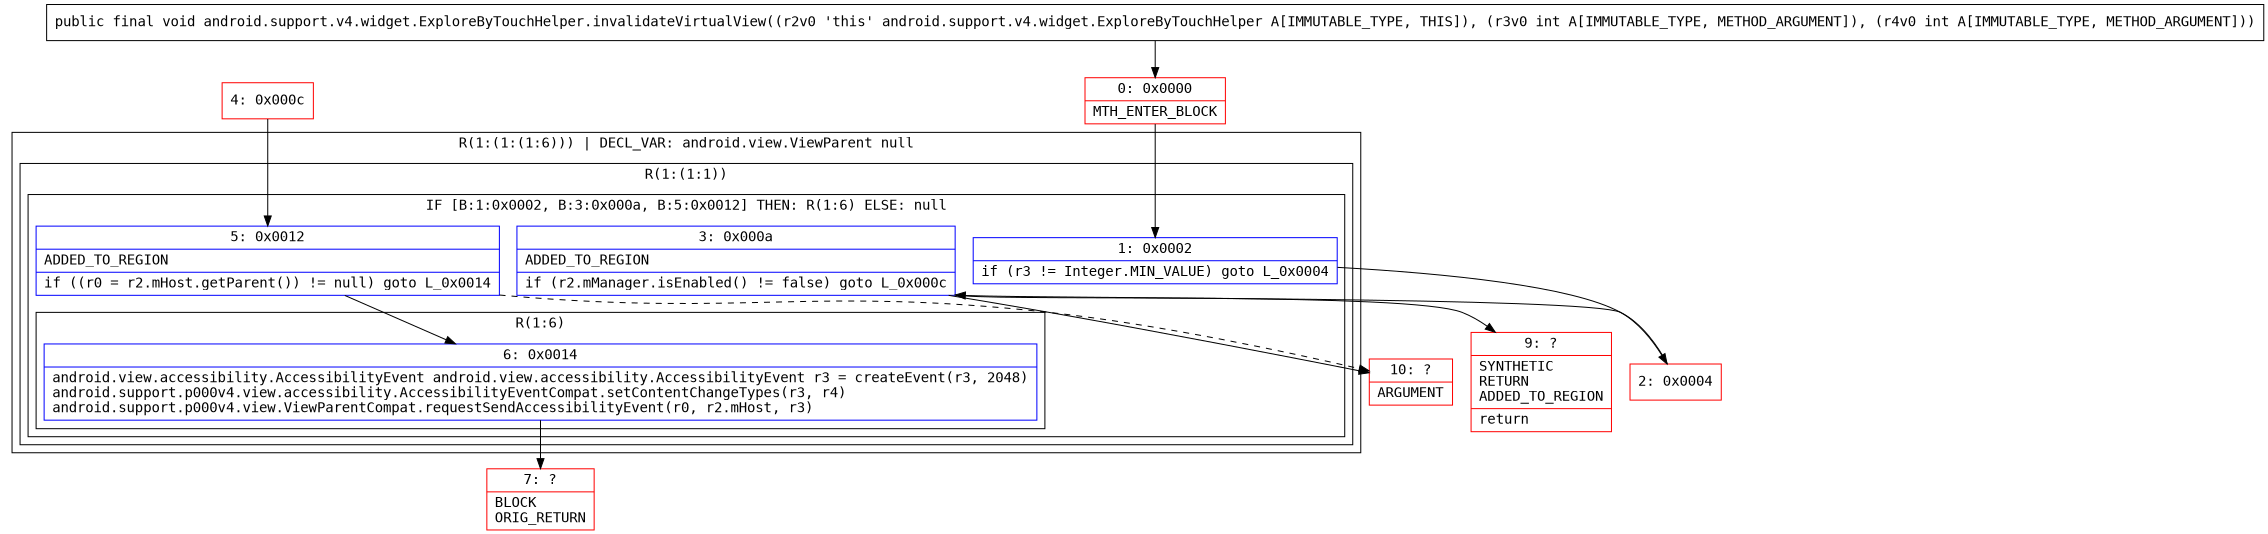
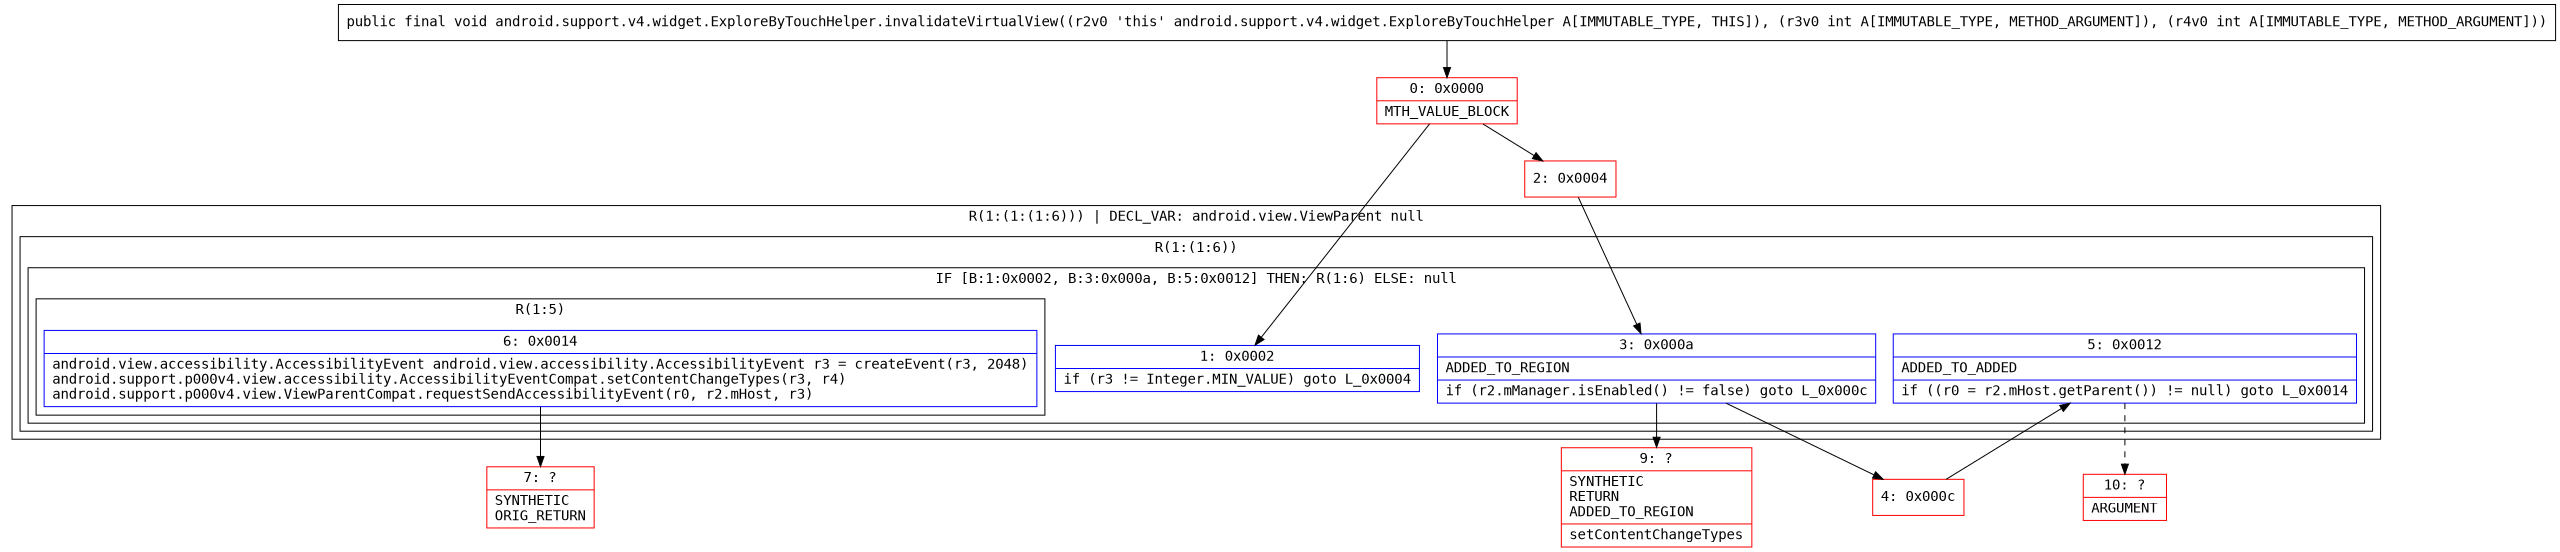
(1155, 112) -> (1447, 112)
(686, 175) -> (1196, 248)
(106, 260) -> (1959, 368)
(1511, 284) -> (1509, 140)
(398, 319) -> none
(540, 324) -> (540, 310)
(1154, 331) -> (1815, 446)
(1504, 420) -> (1657, 535)
(516, 503) -> (532, 501)
